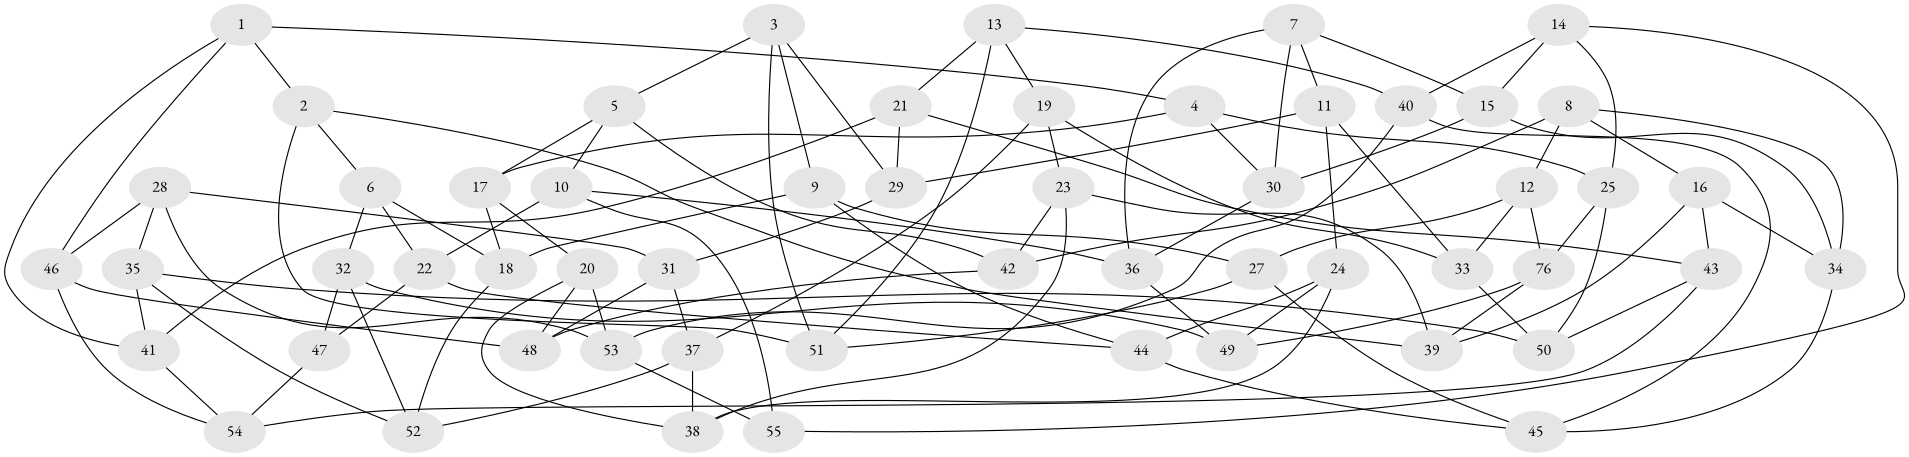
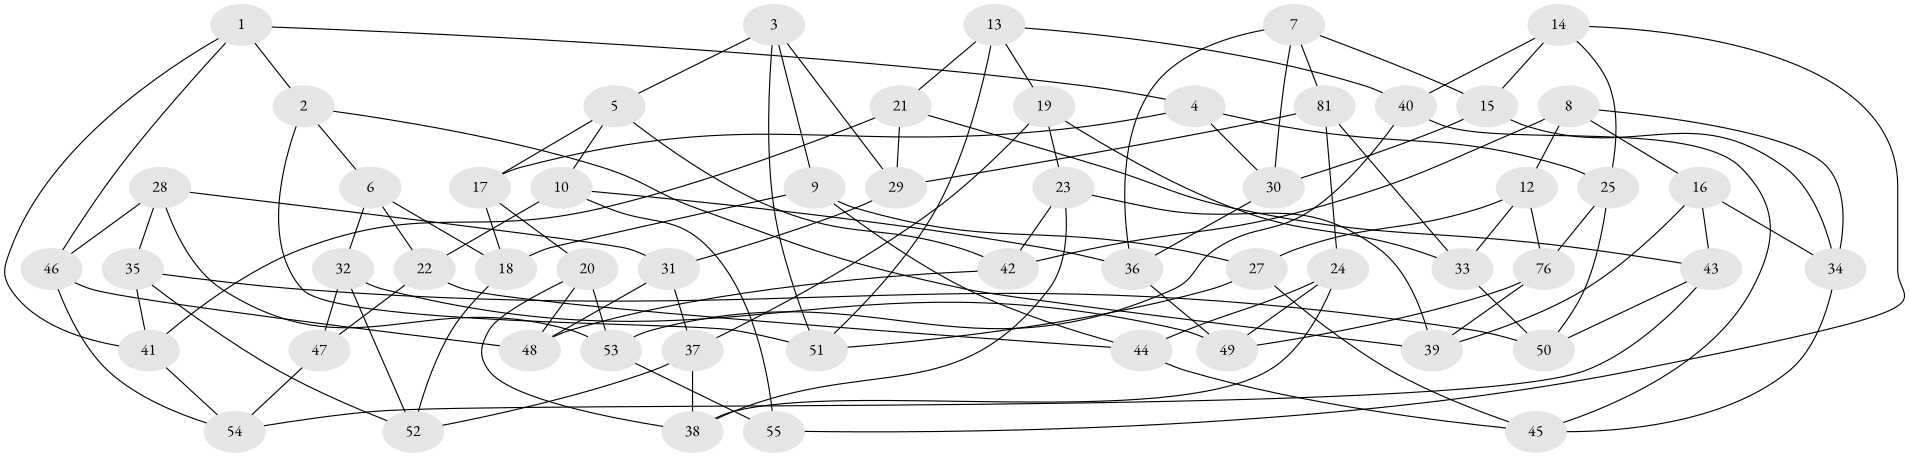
(1325, 106) -> (1325, 106)
